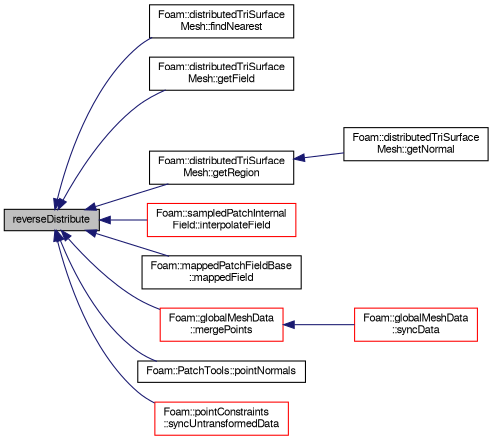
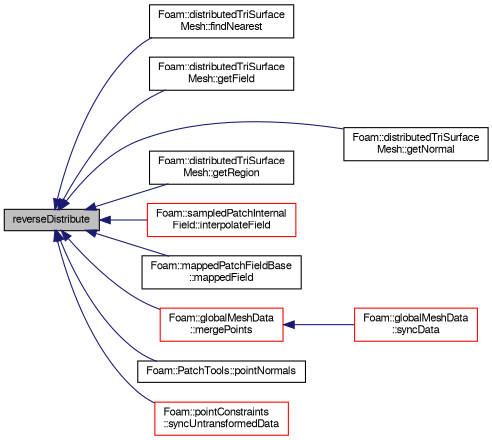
(324, 155) -> (193, 126)
